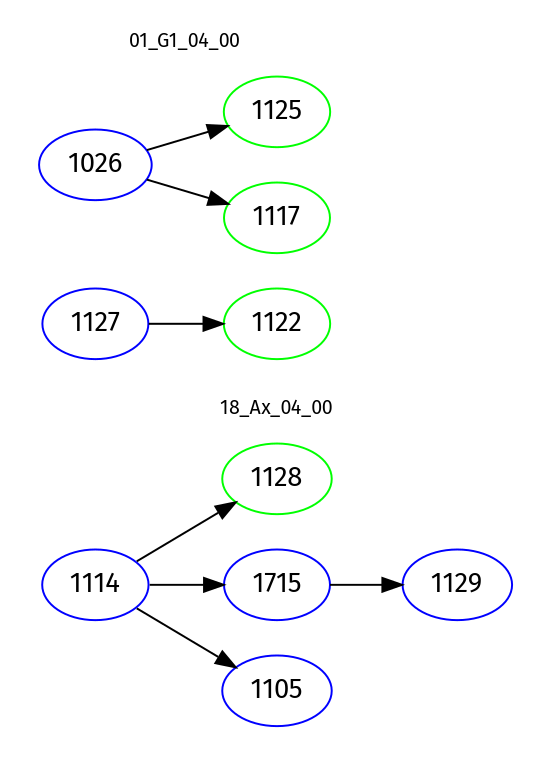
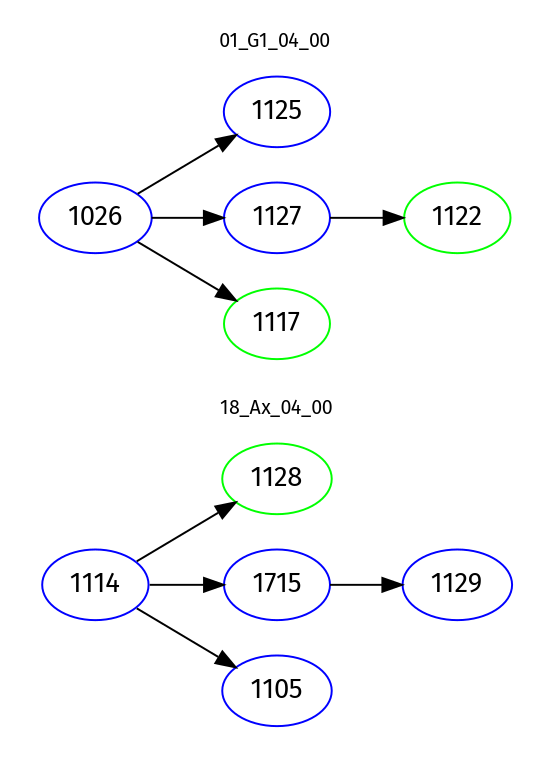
(277, 112) -> (277, 112)
none -> (178, 218)
